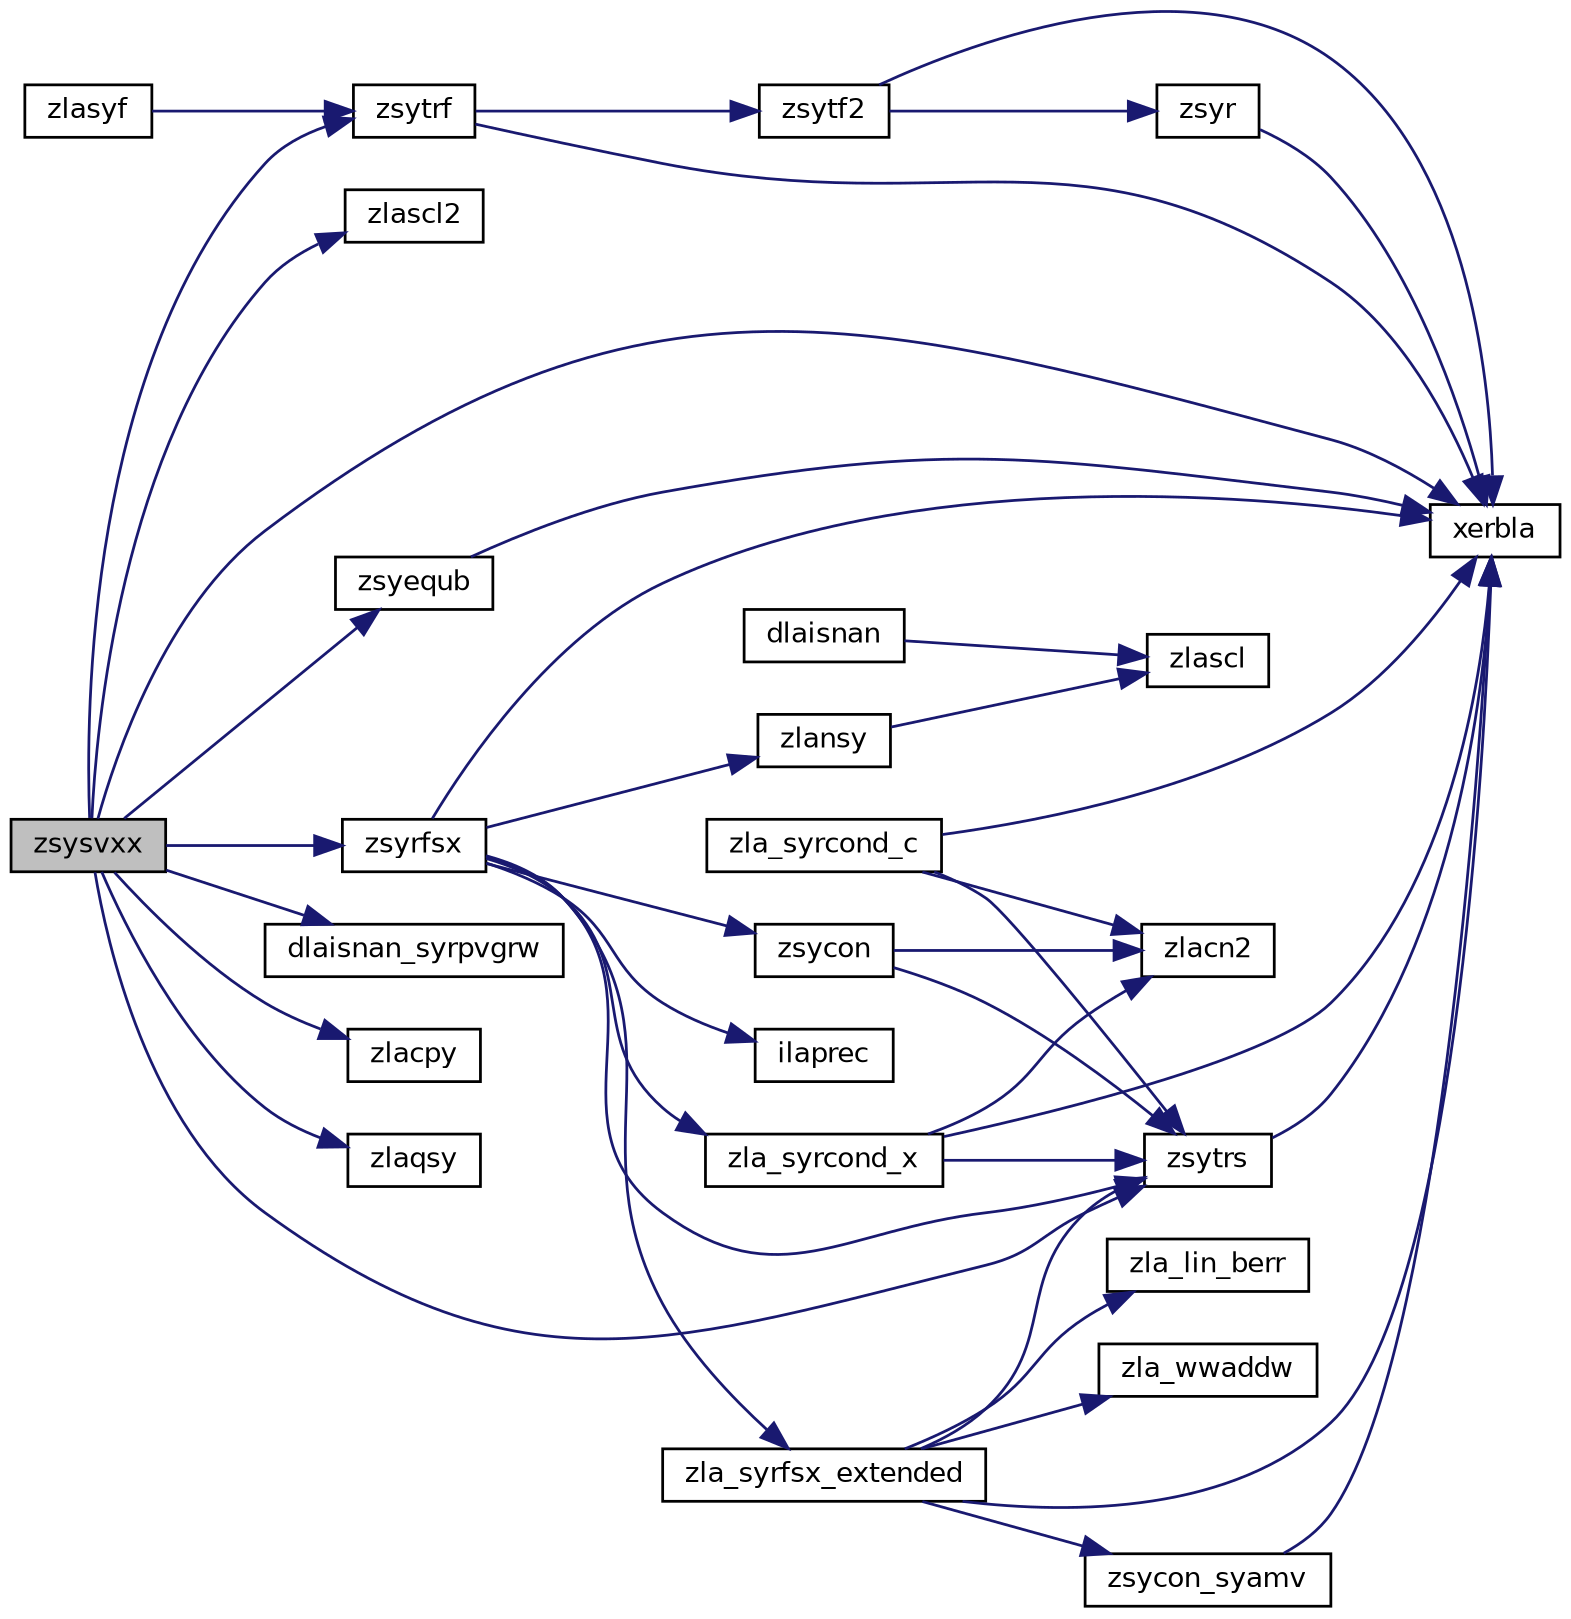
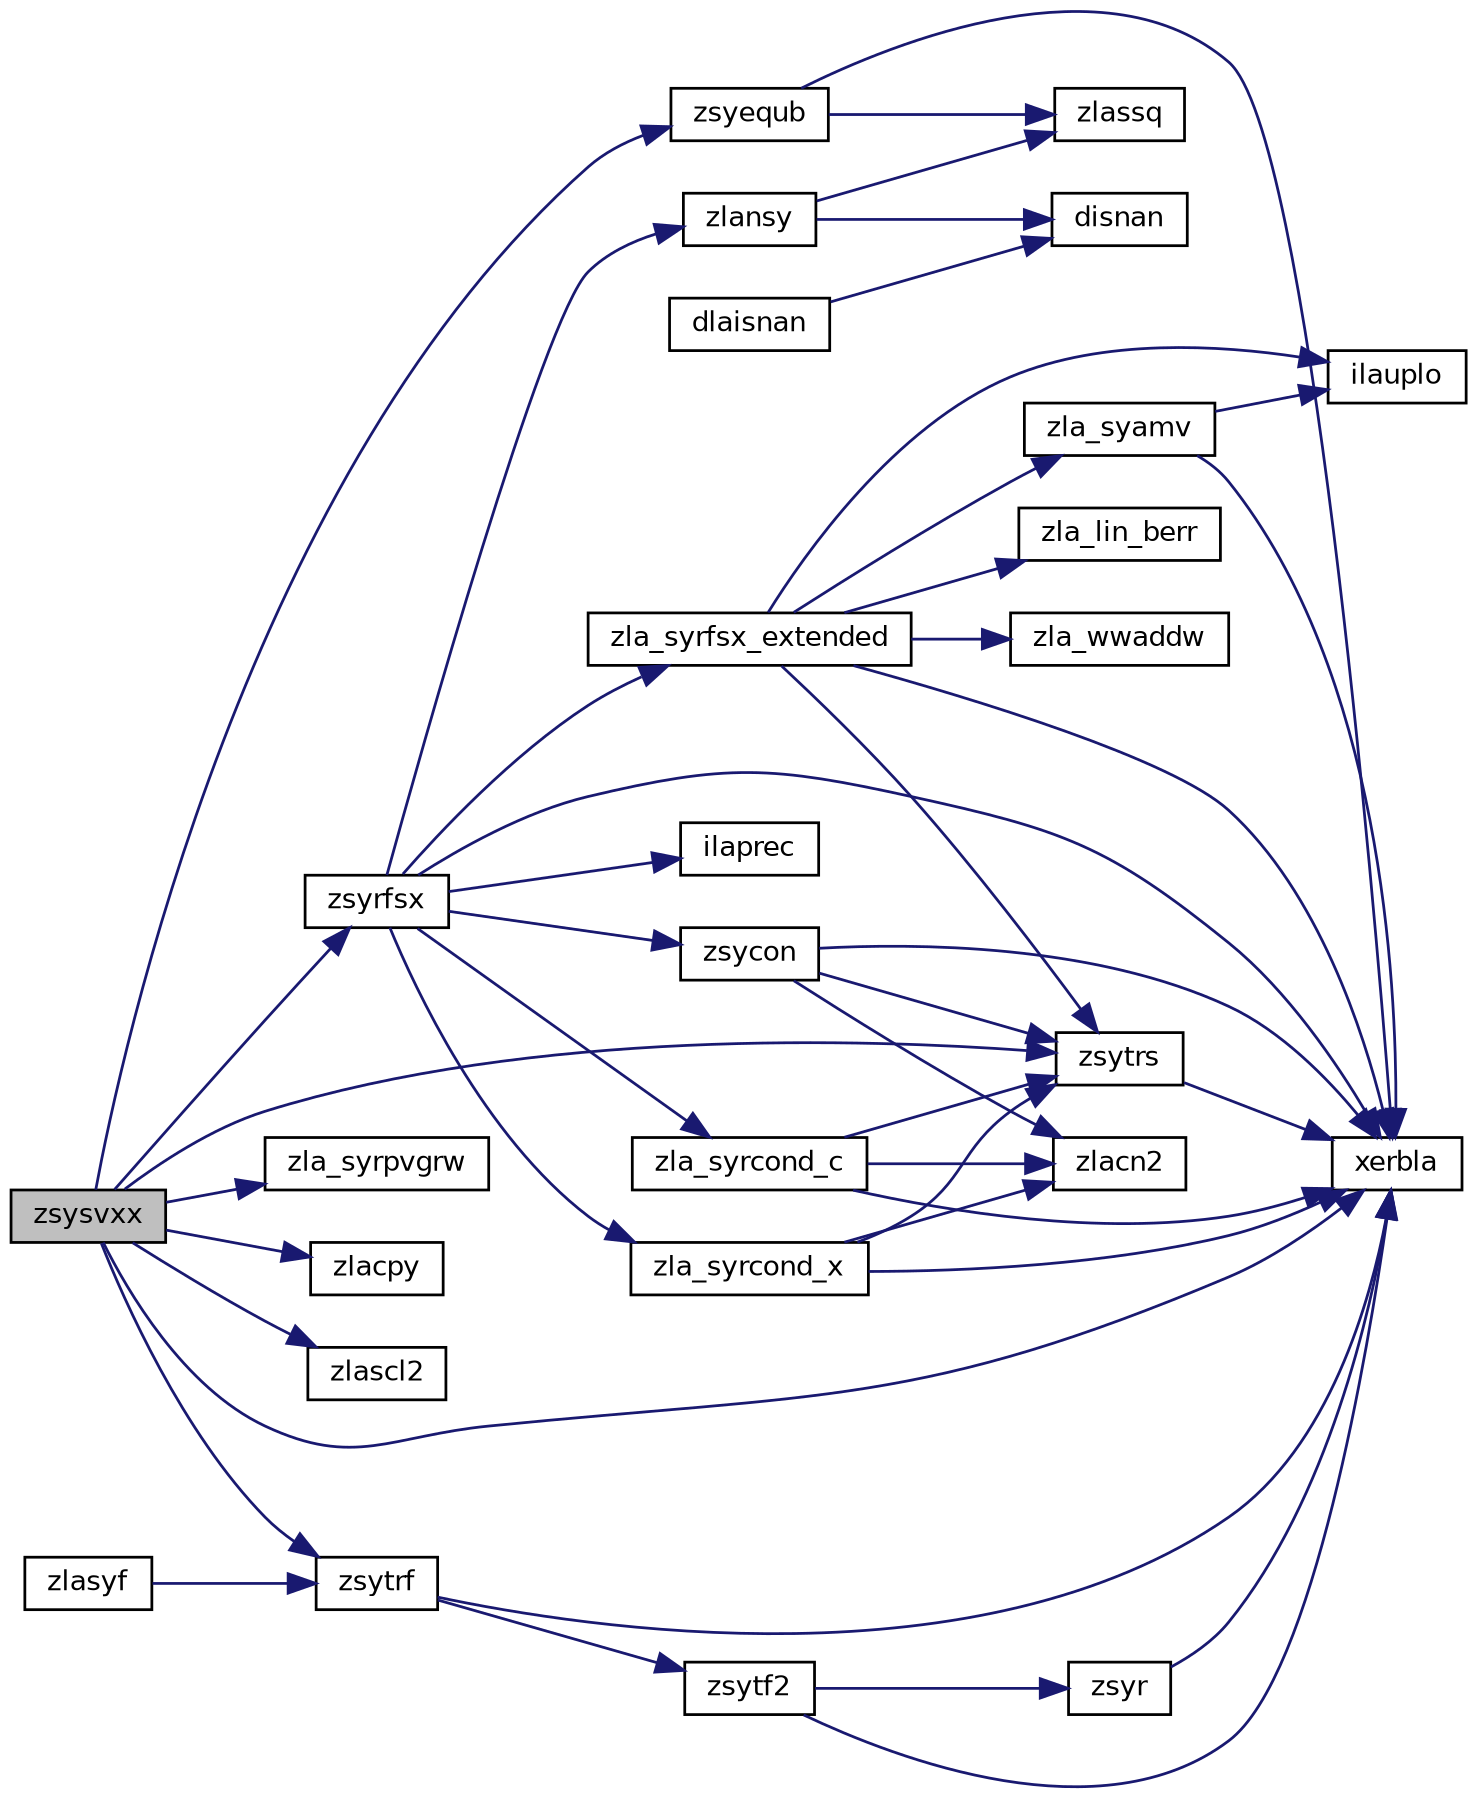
none -> (1120, 115)
none -> (1397, 377)
(1208, 661) -> (1120, 219)
(414, 950) -> (377, 1164)
none -> (1111, 968)
(414, 1160) -> none
(679, 1223) -> (552, 1025)
(1208, 1580) -> (1120, 429)
